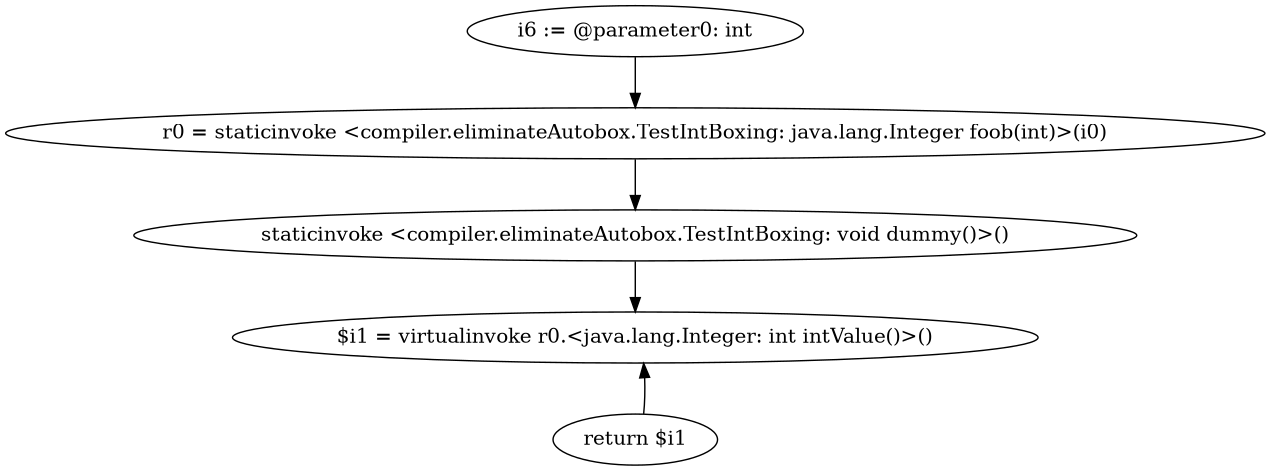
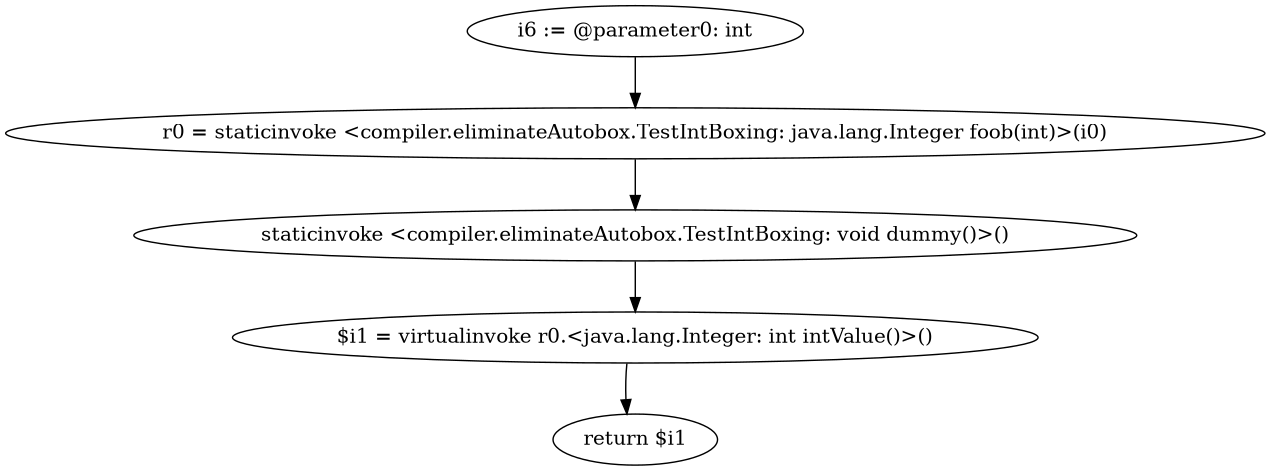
(645, 396) -> (626, 382)
